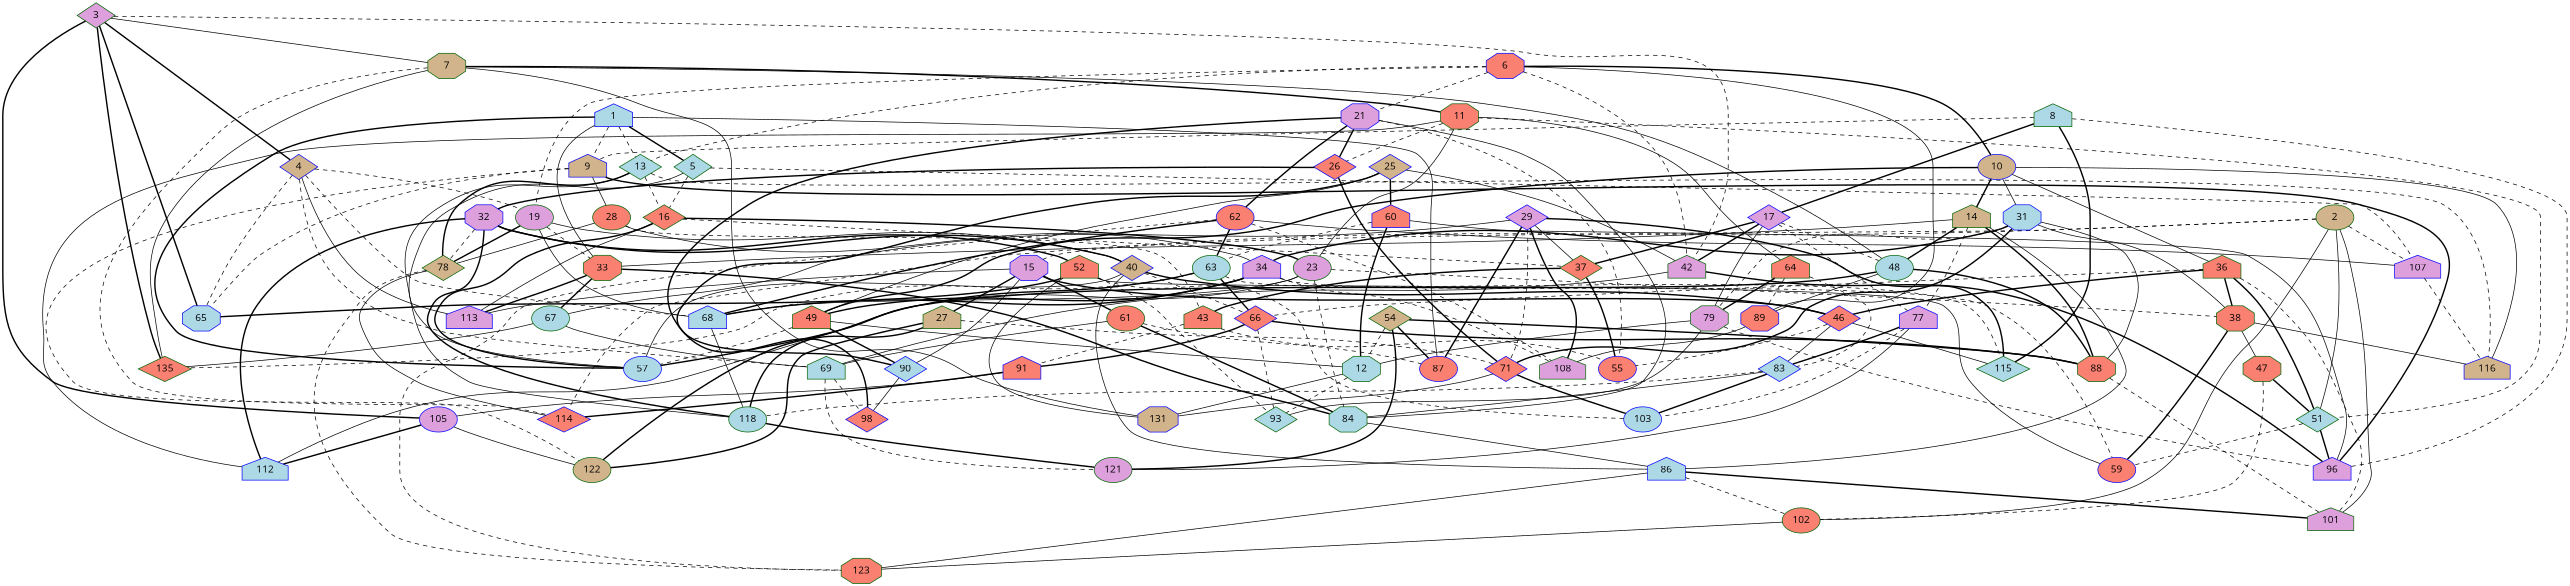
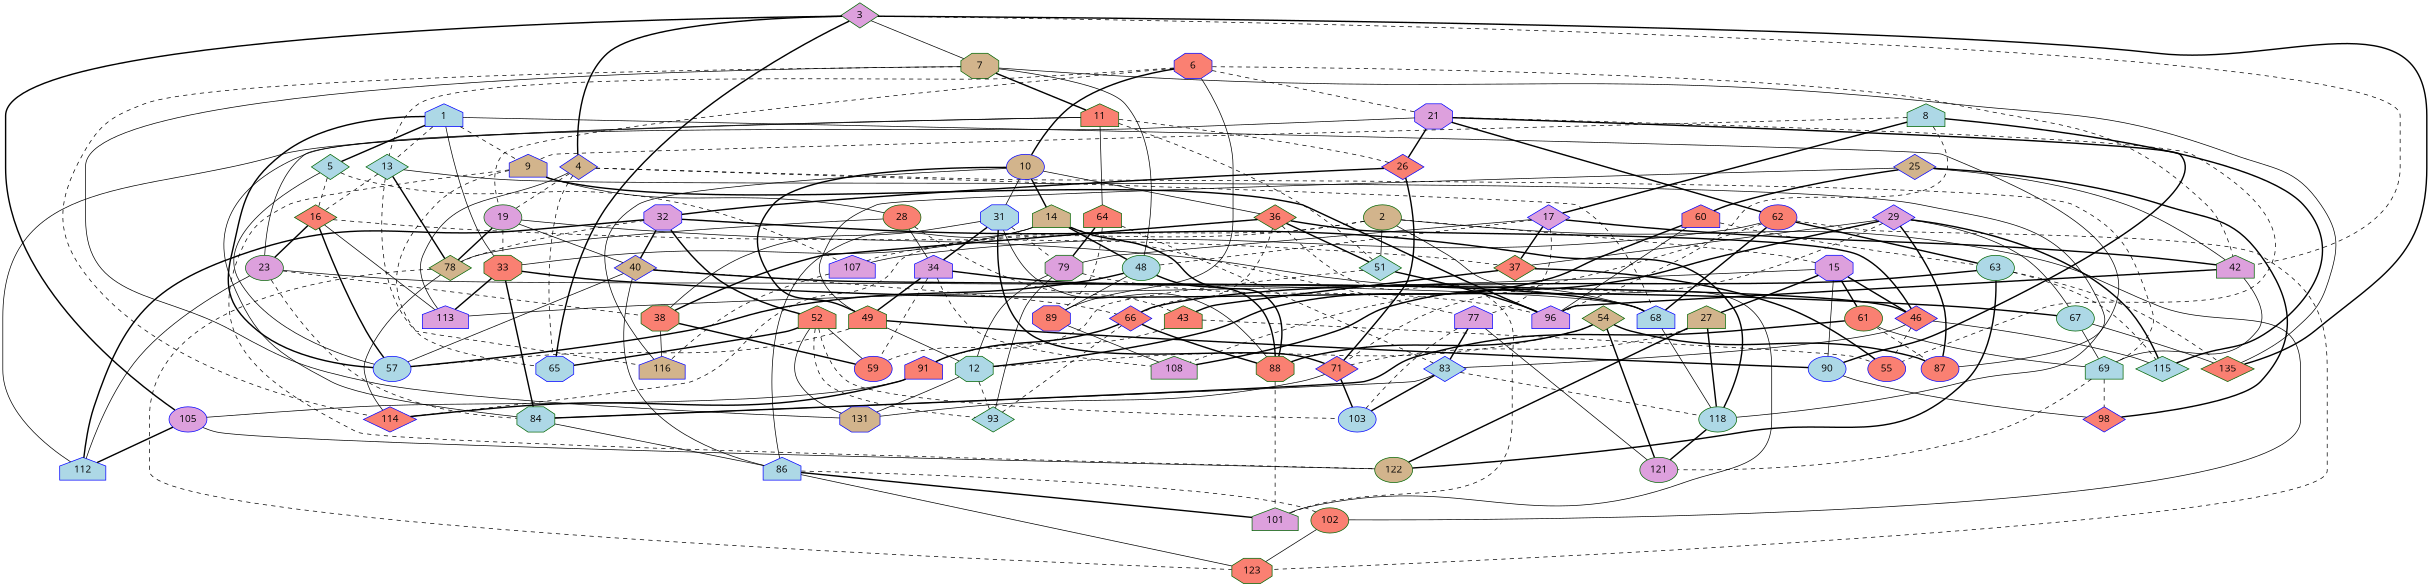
(1460, 116) -> (1100, 116)
(2222, 268) -> (1275, 217)
(905, 369) -> (1827, 369)
(2262, 369) -> none
